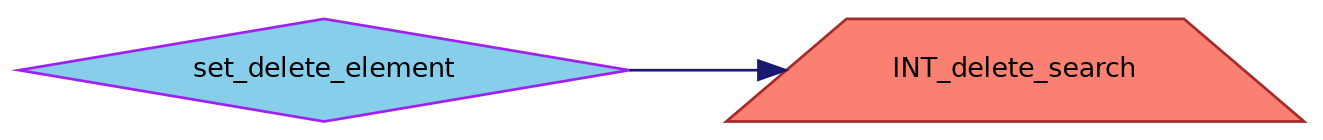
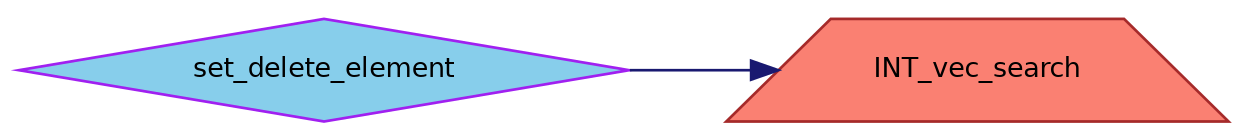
(1015, 70) -> (977, 70)
